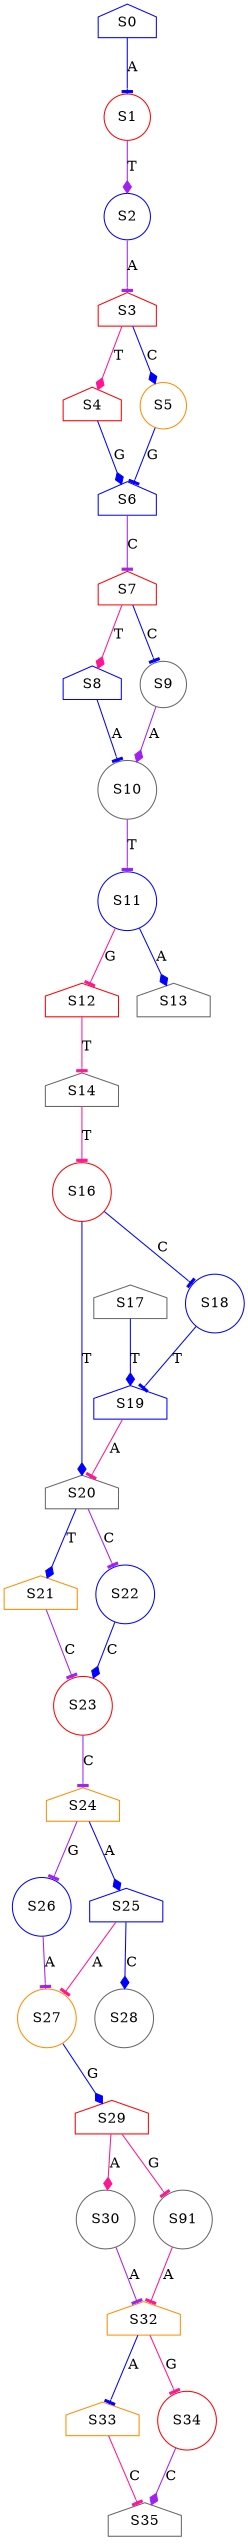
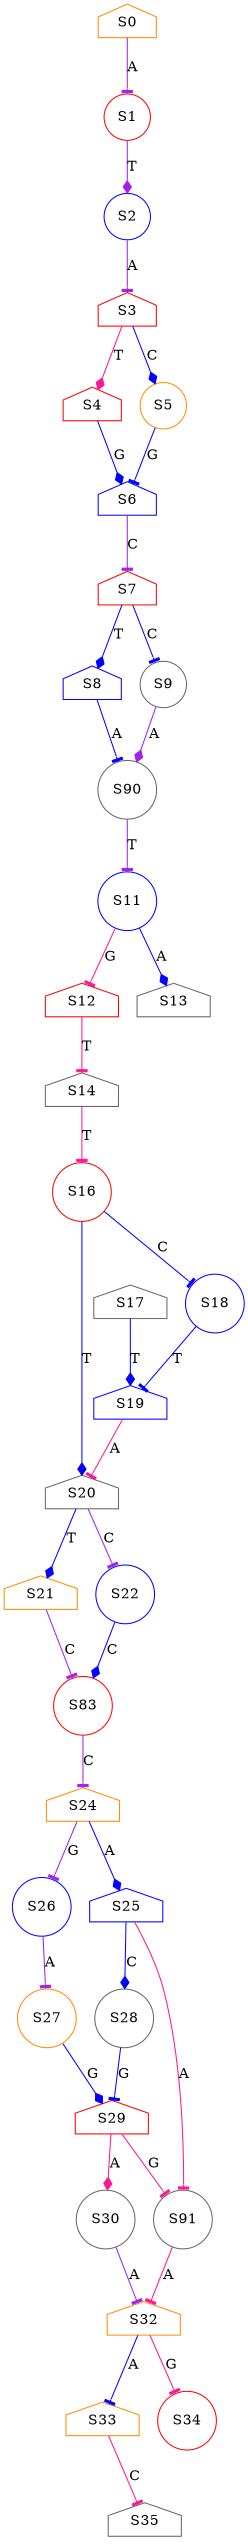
(127, 23) -> (127, 23)
(127, 63) -> (127, 63)
(112, 631) -> (112, 631)
(127, 790) -> (127, 790)
(83, 1706) -> (83, 1706)
(91, 1956) -> (175, 2050)
none -> (118, 2072)
(166, 2471) -> none
